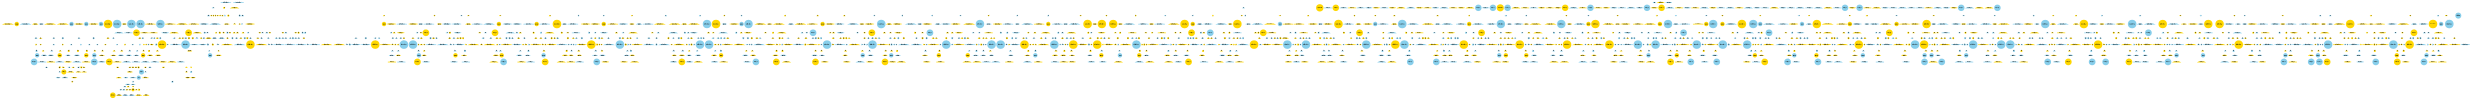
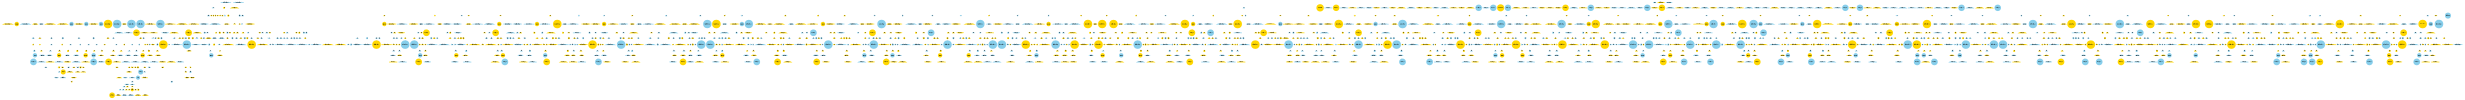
(1943, 24) -> none
(1306, 45) -> none
